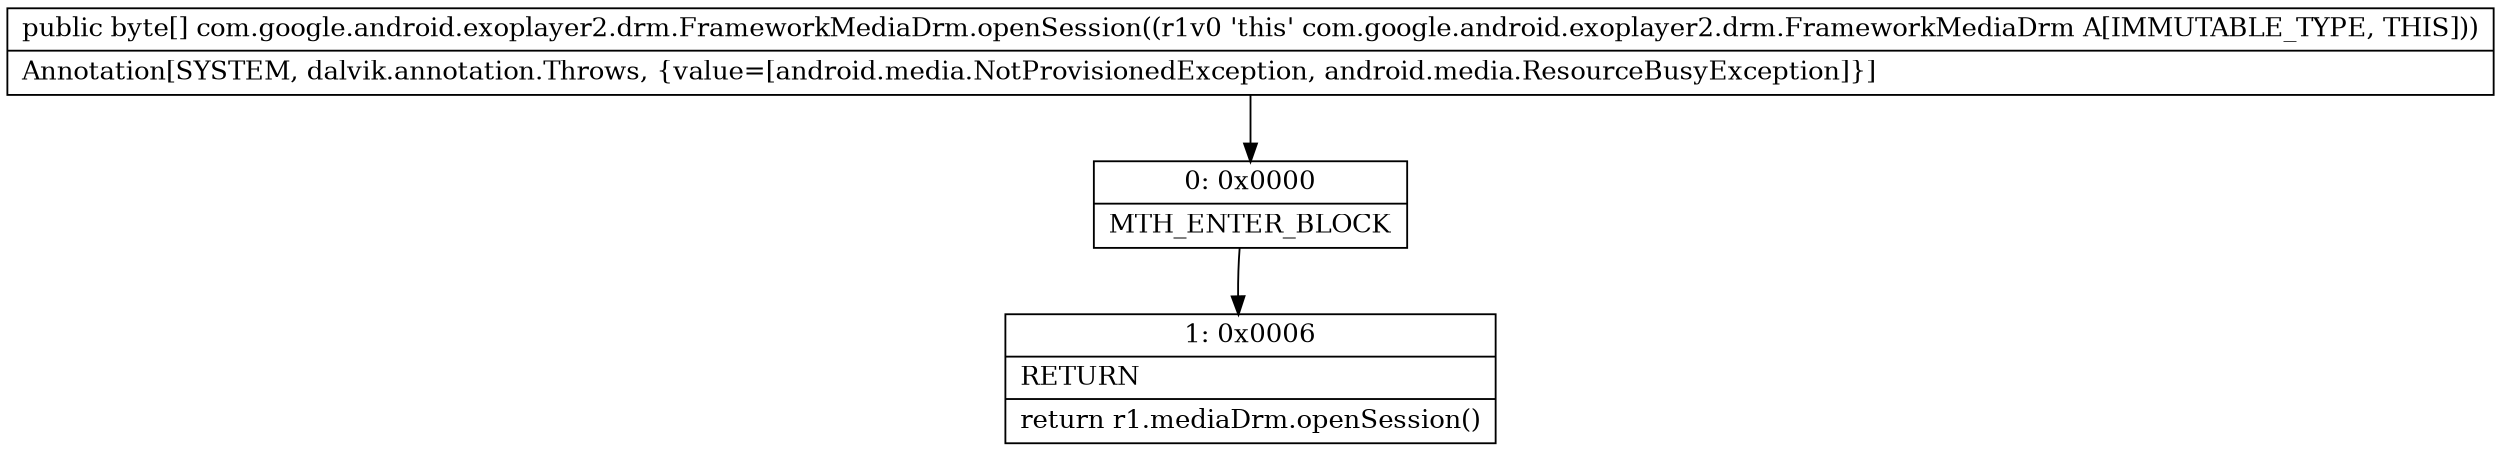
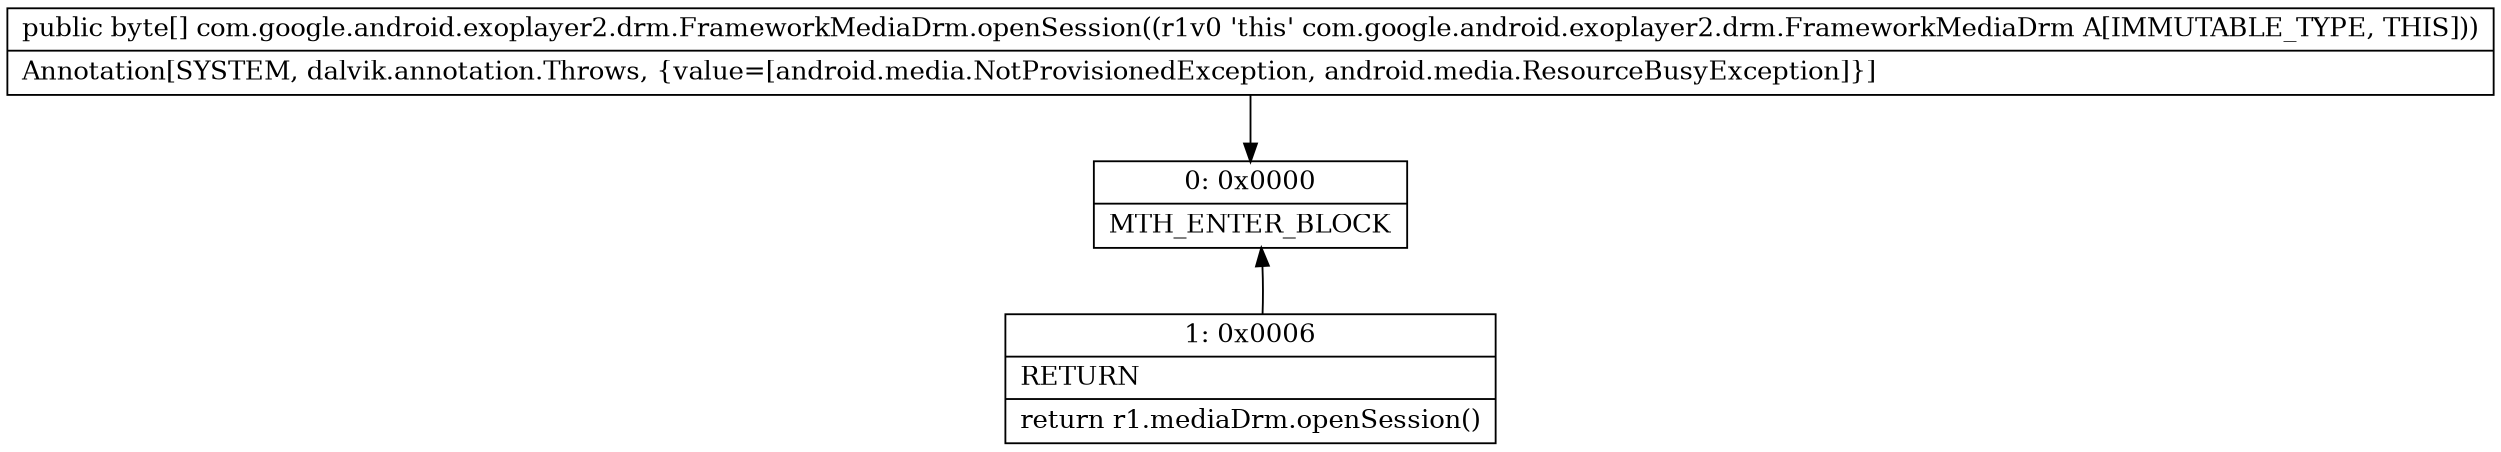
(1238, 272) -> (1263, 291)
